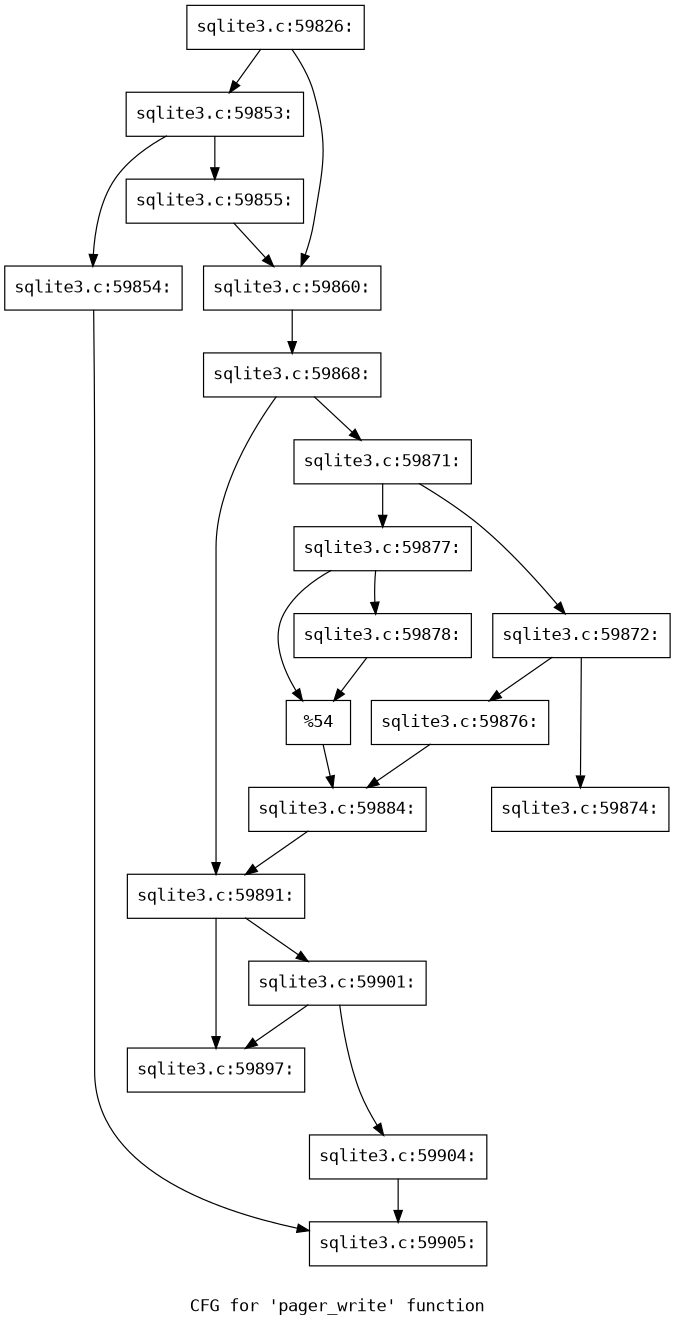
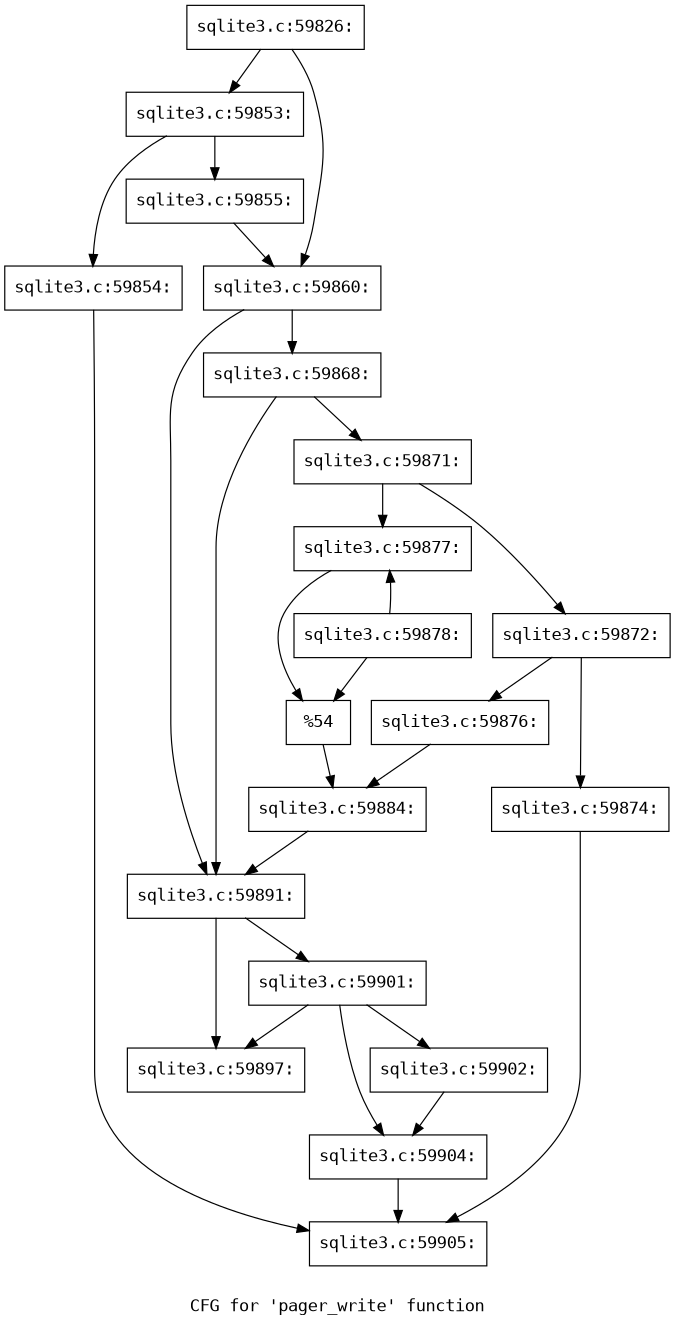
none -> (171, 574)
(375, 586) -> (391, 598)
none -> (580, 1051)
none -> (459, 1070)
